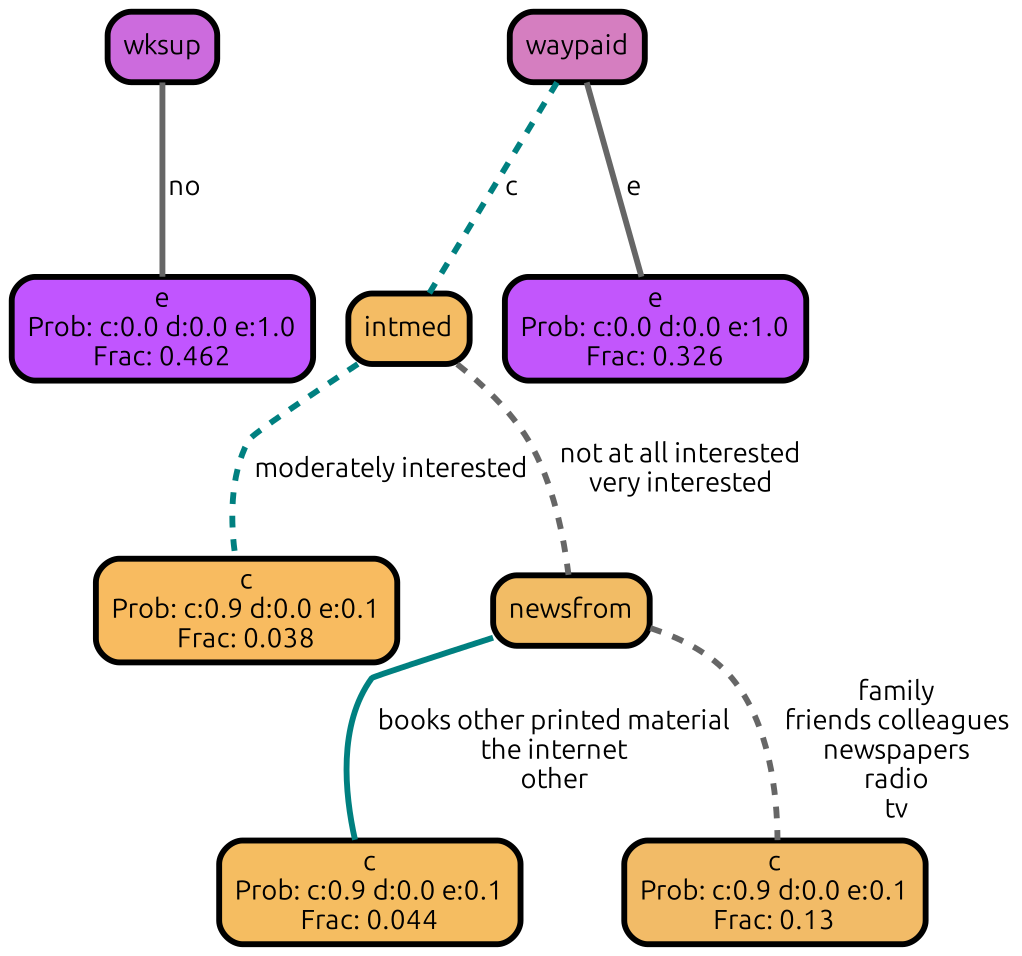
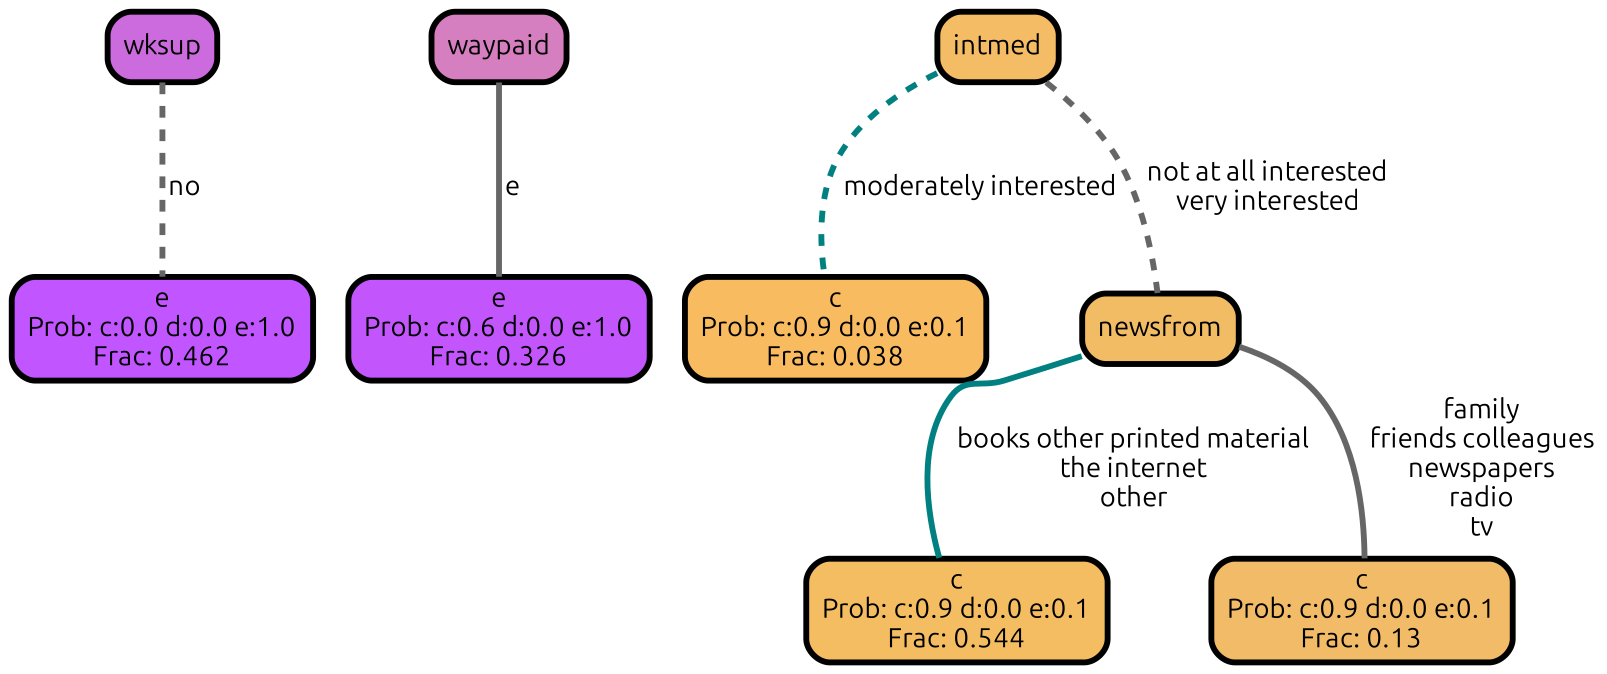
(162, 180) -> (162, 180)
(493, 188) -> none
(656, 329) -> (499, 329)
(752, 710) -> (1339, 429)
(370, 892) -> (957, 611)
